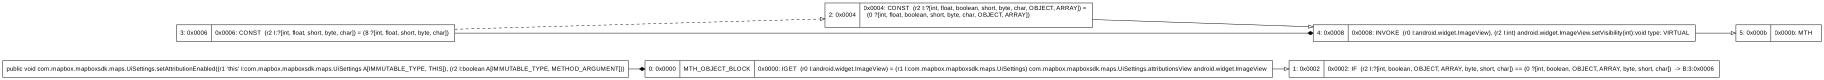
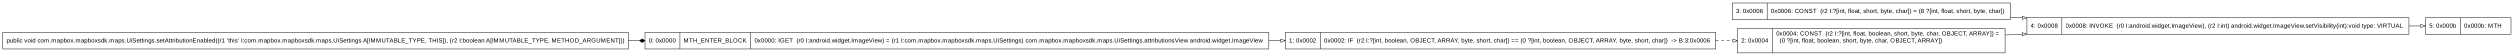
(638, 24) -> (1724, 41)
(881, 33) -> (2016, 17)
(717, 69) -> (715, 40)
